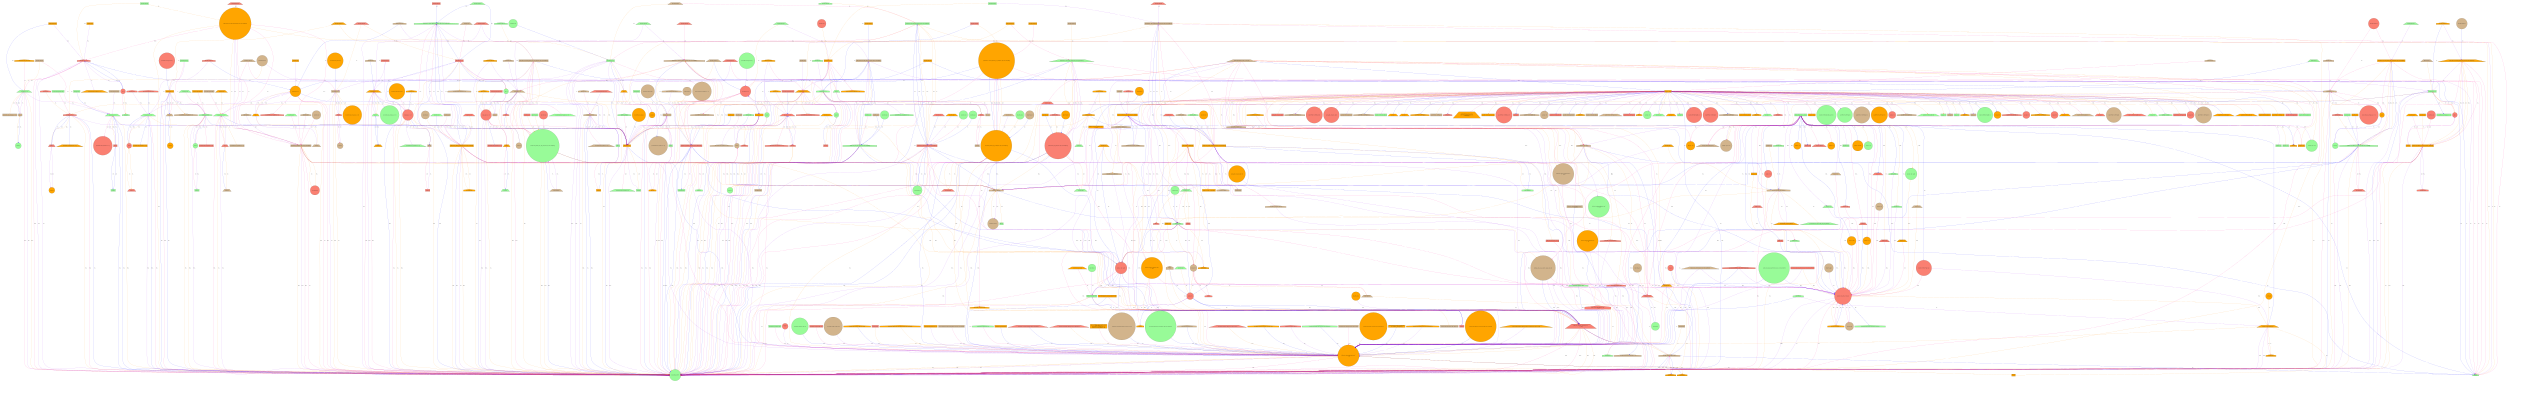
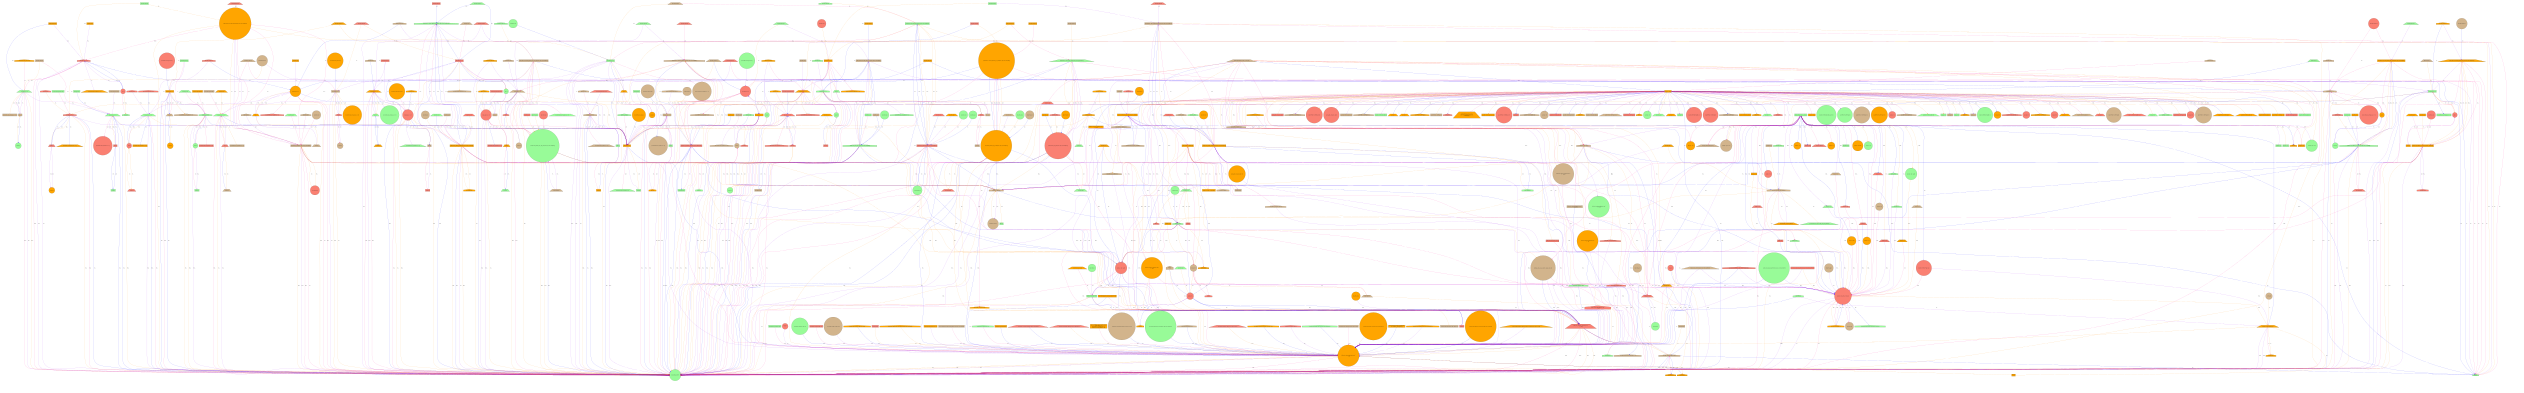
(2269, 296) -> (2269, 296)
